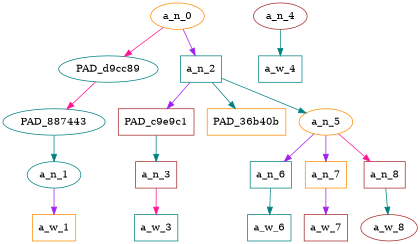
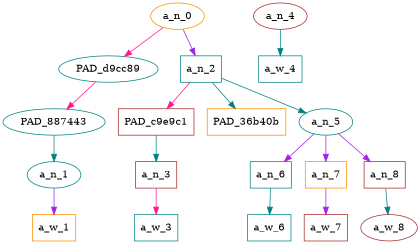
(181, 93) -> (181, 93)
(326, 122) -> (326, 122)
(352, 145) -> (352, 145)
